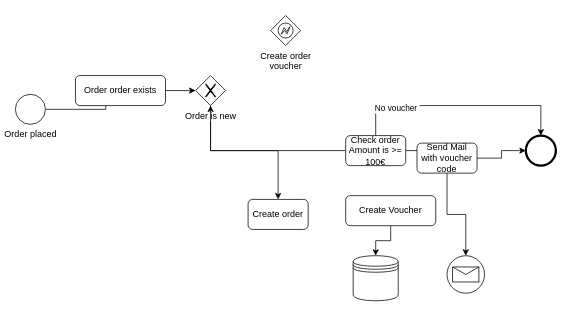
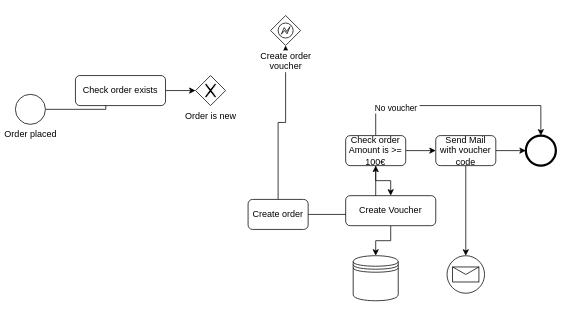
(120, 90) -> (120, 90)
none -> (285, 101)
(210, 107) -> none
(312, 150) -> (388, 180)
(447, 158) -> (465, 150)
none -> (327, 214)
